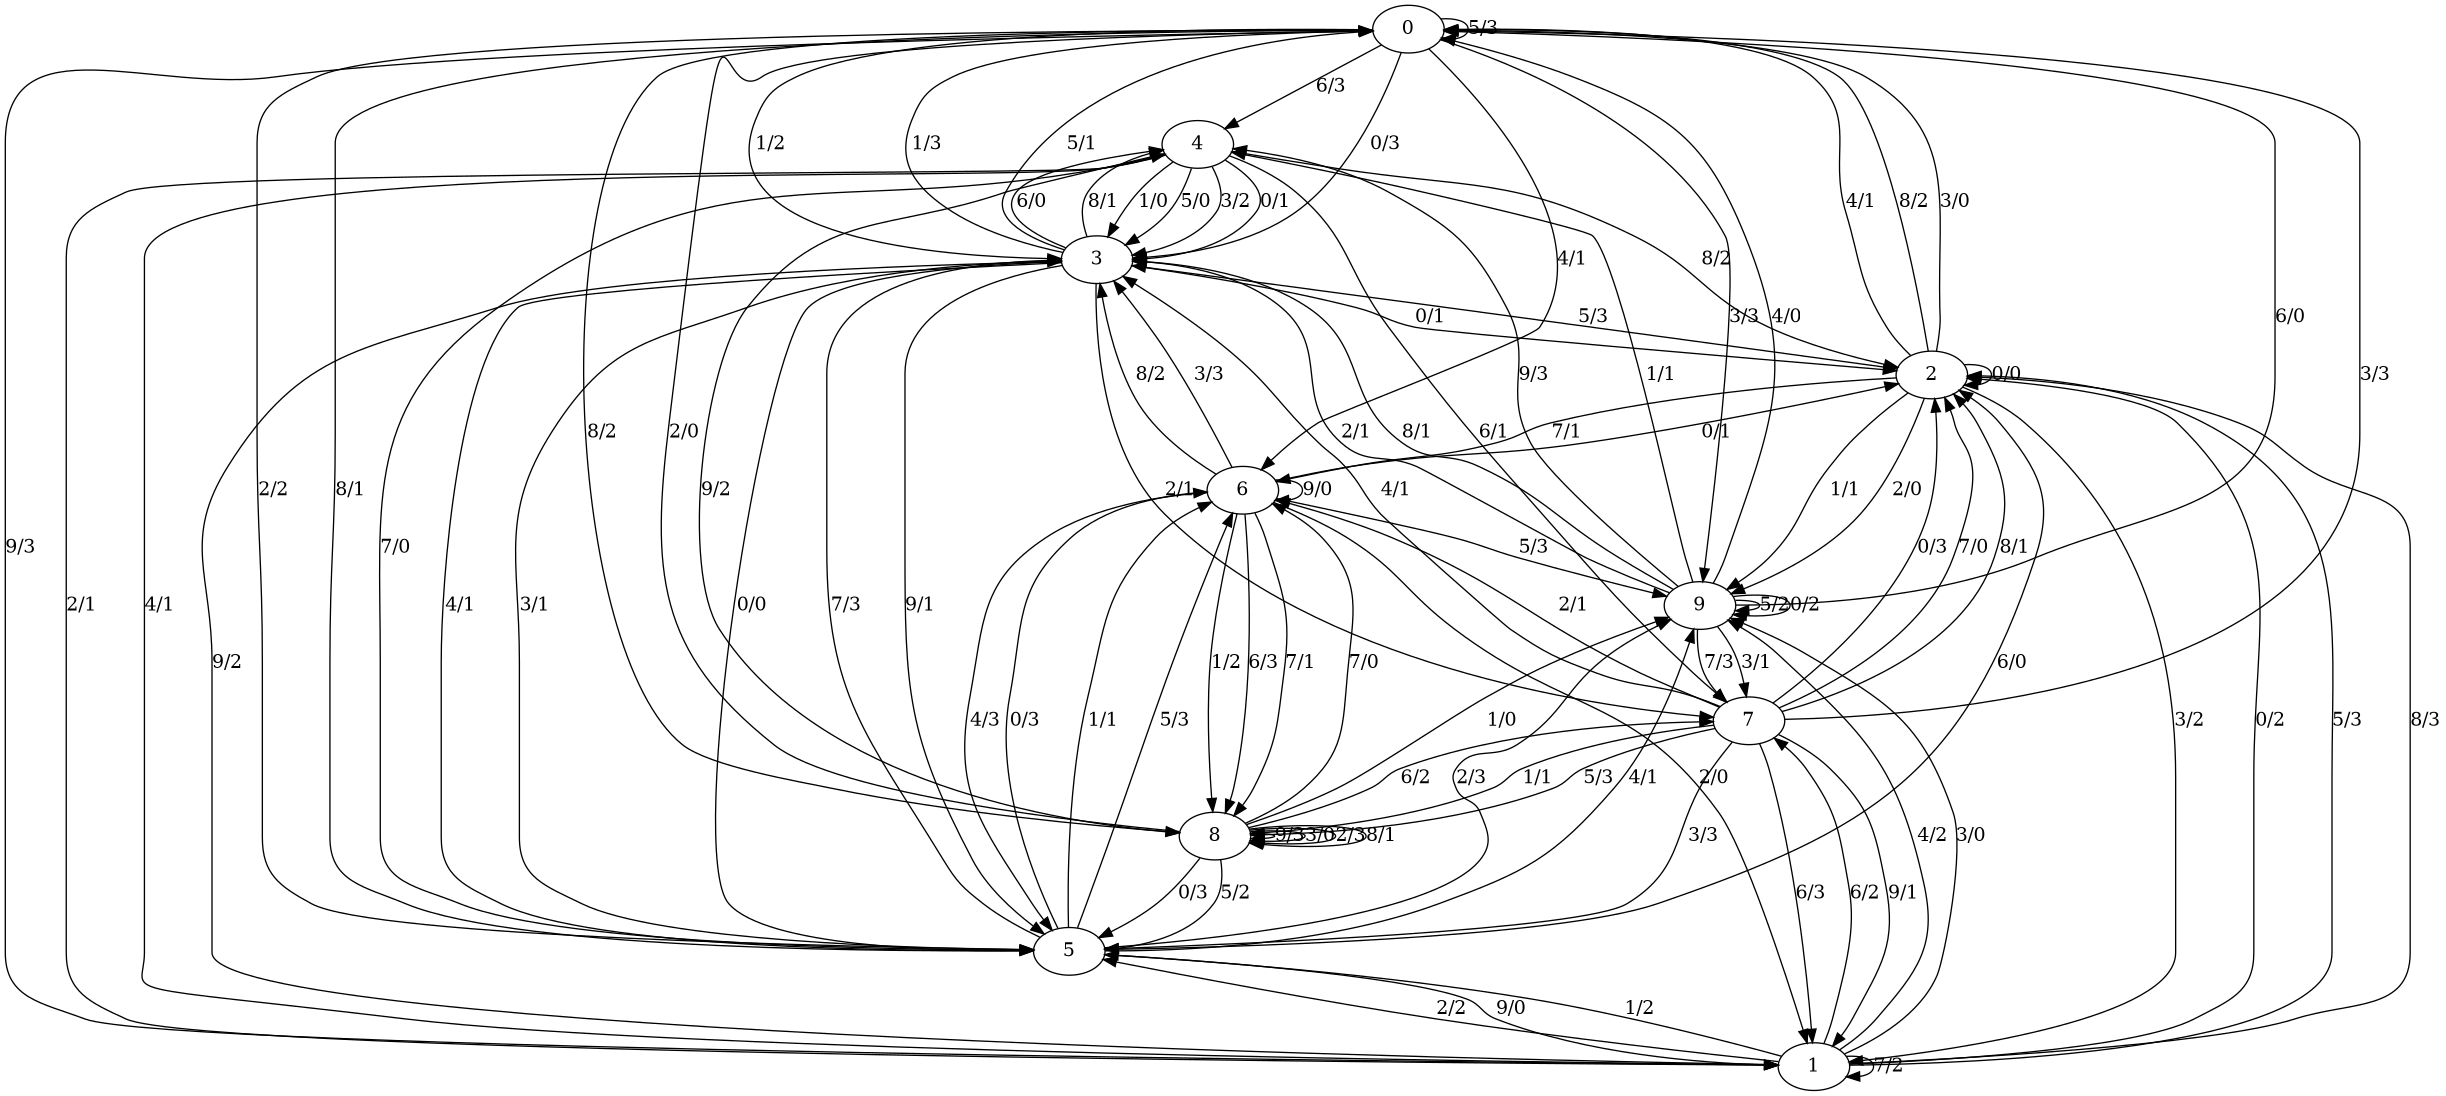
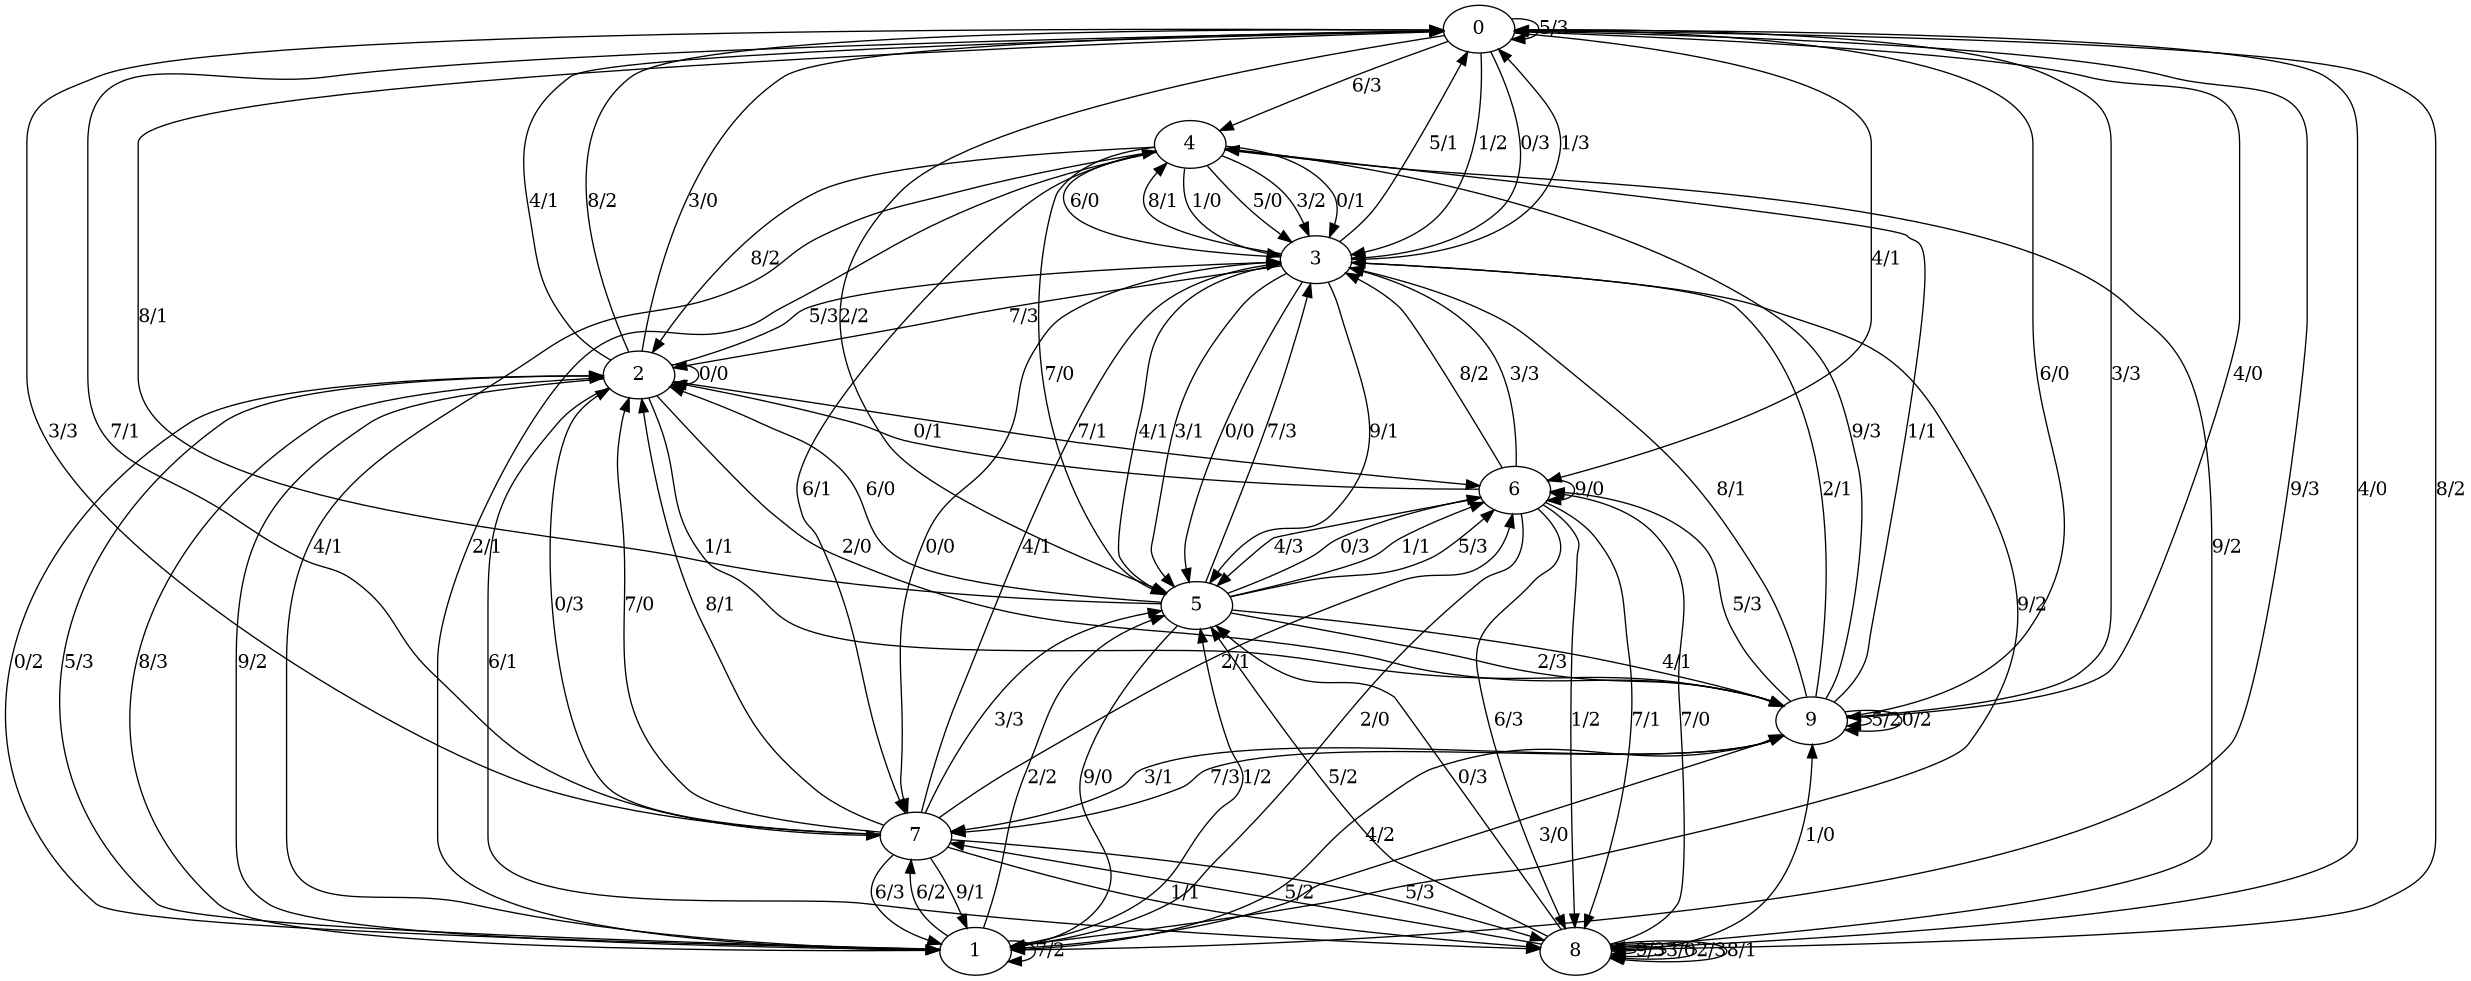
none -> (152, 76)
(1430, 317) -> (1024, 317)
(684, 433) -> (2373, 490)
(1180, 490) -> (940, 548)
(1466, 541) -> (1712, 559)
(380, 557) -> (1042, 366)
(2190, 721) -> (253, 663)
(1416, 778) -> (1300, 894)
none -> (749, 901)
(309, 987) -> (1972, 738)
